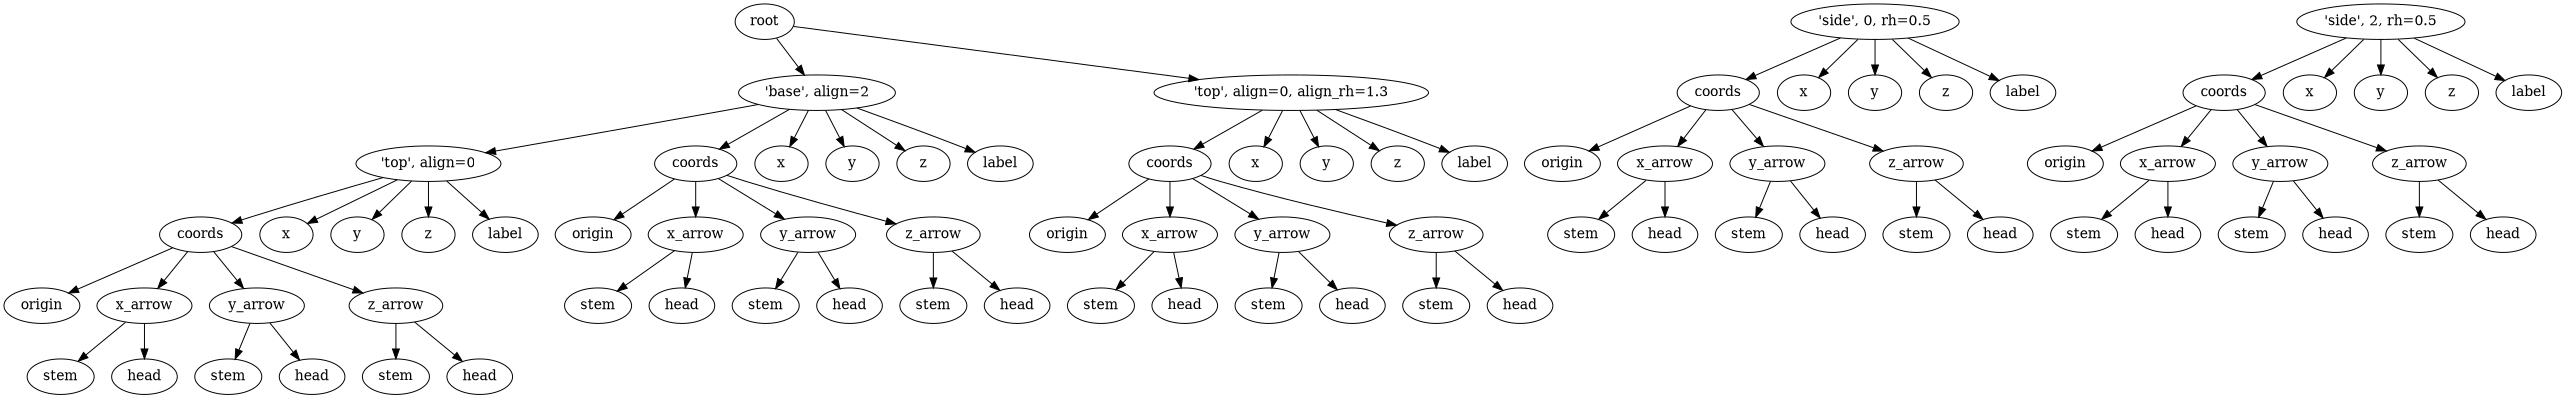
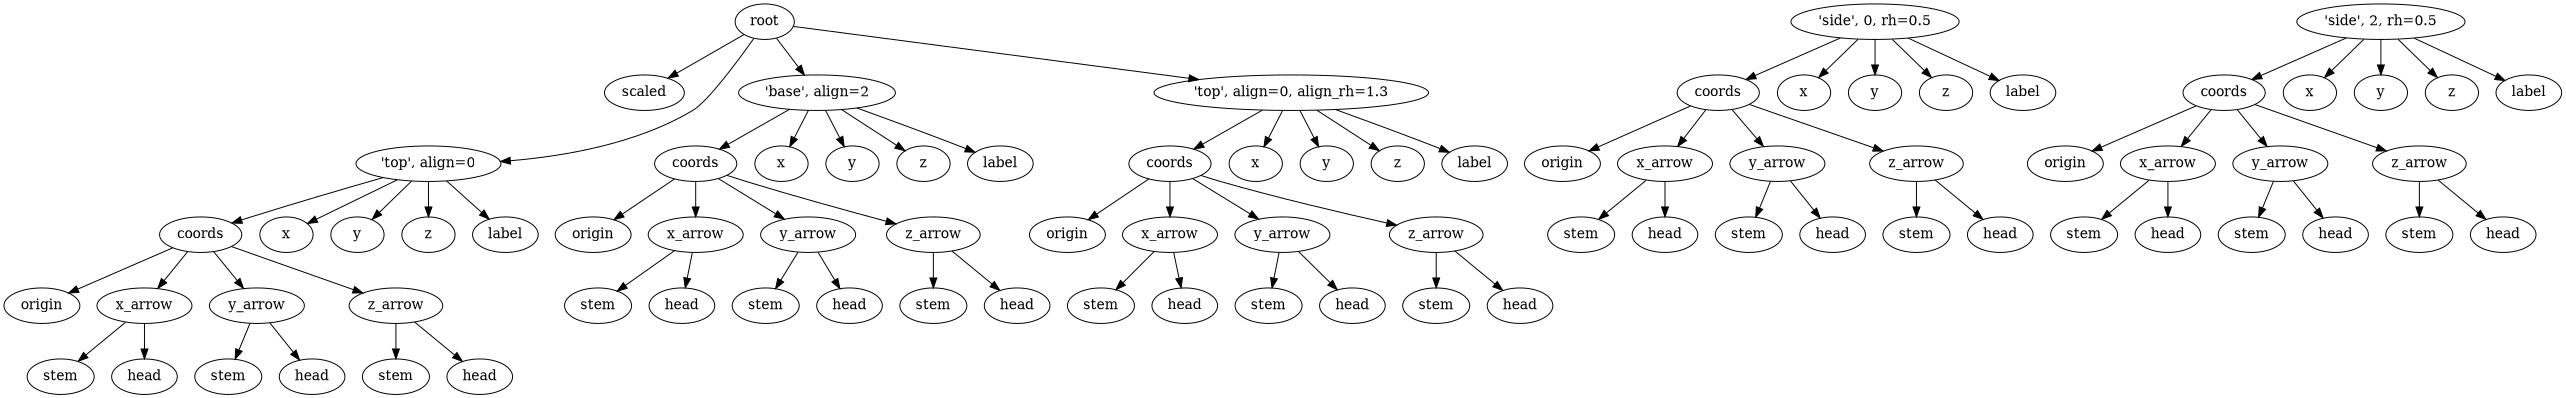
none -> (644, 93)
(627, 128) -> (650, 131)
